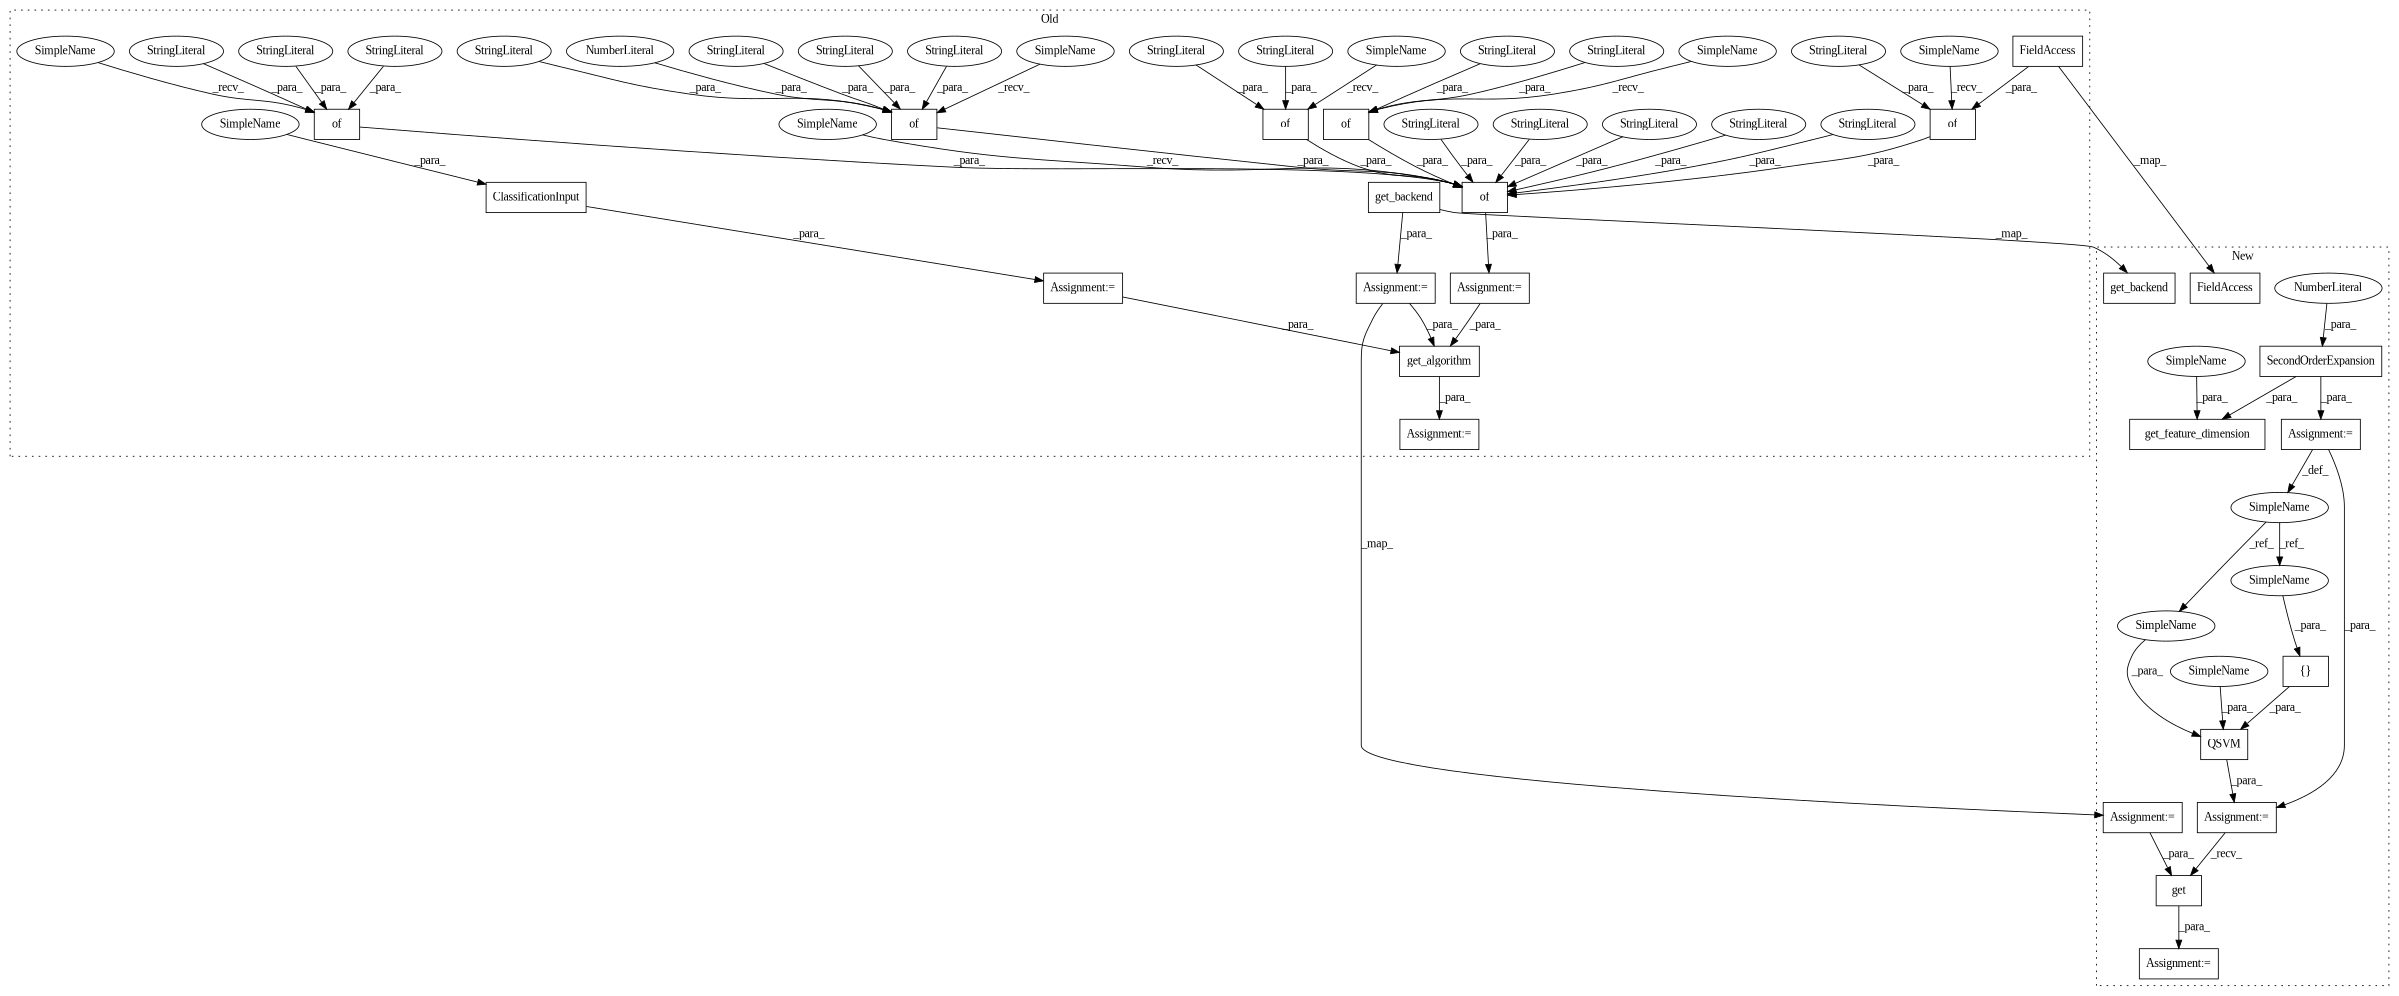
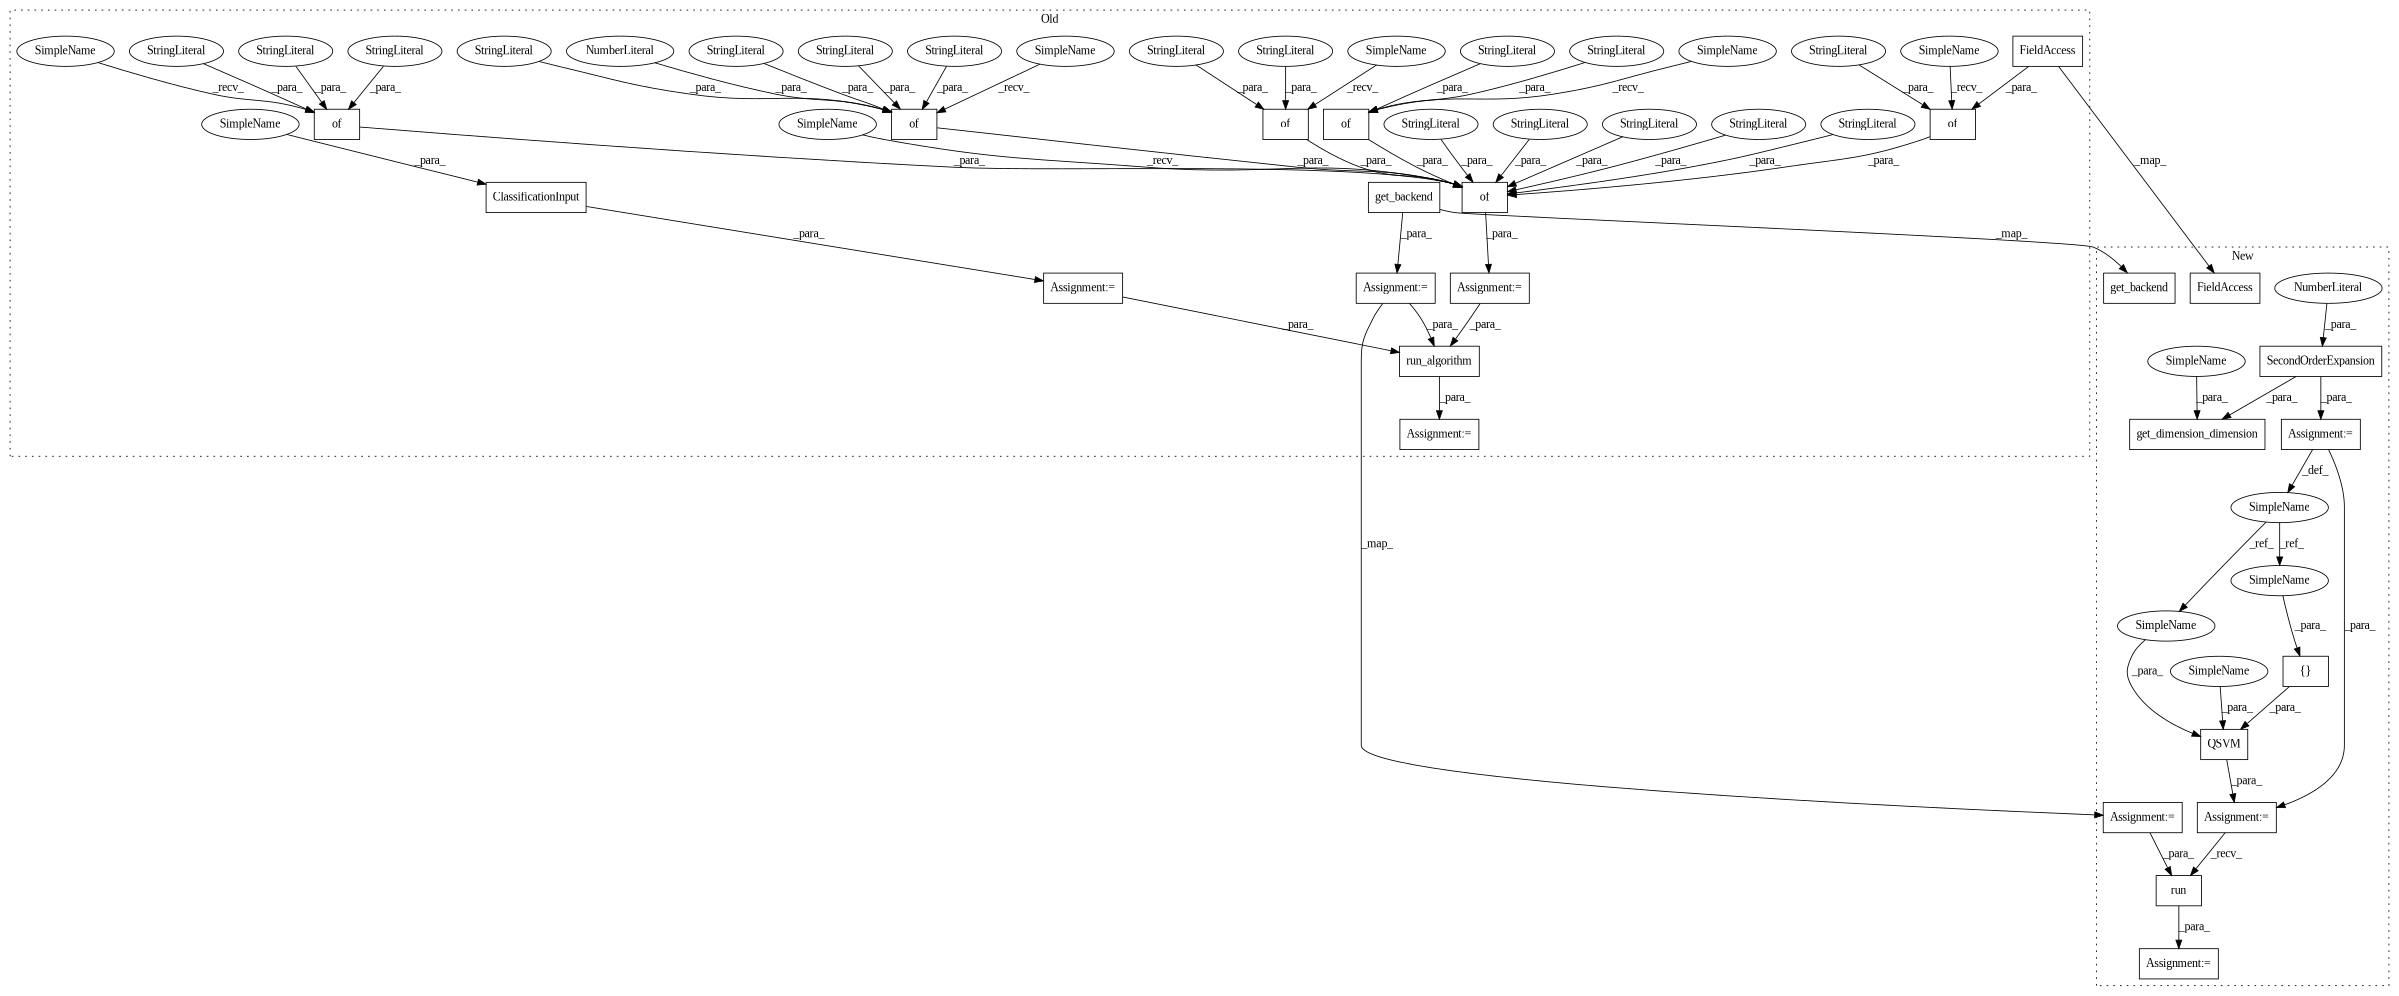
(1439, 361) -> (1439, 361)
(2197, 434) -> (2197, 434)
(2179, 891) -> (2179, 891)
